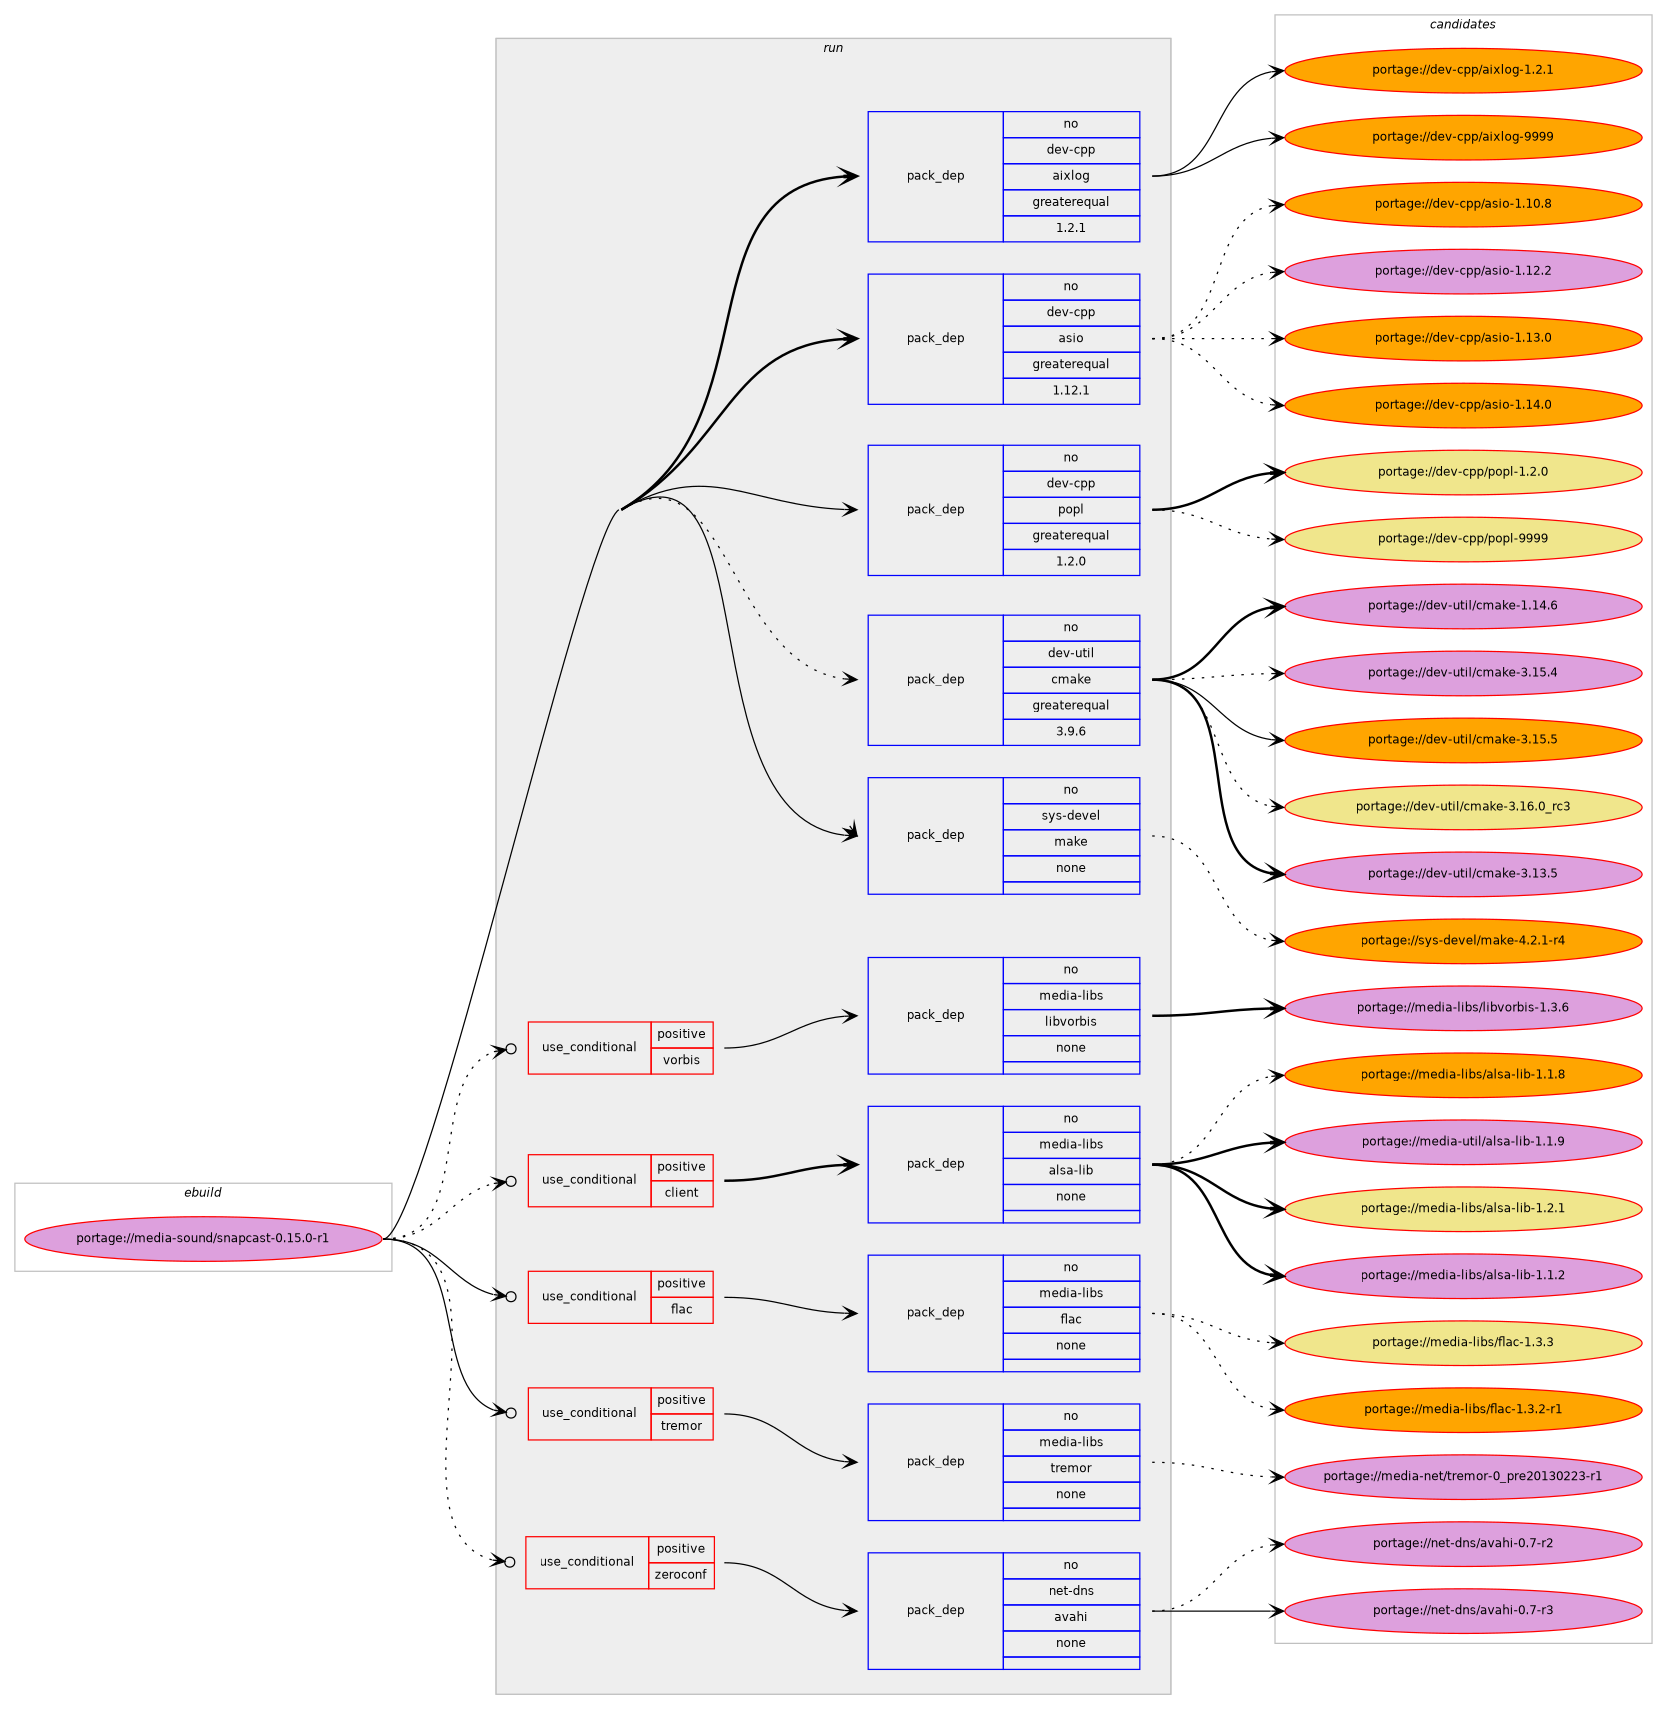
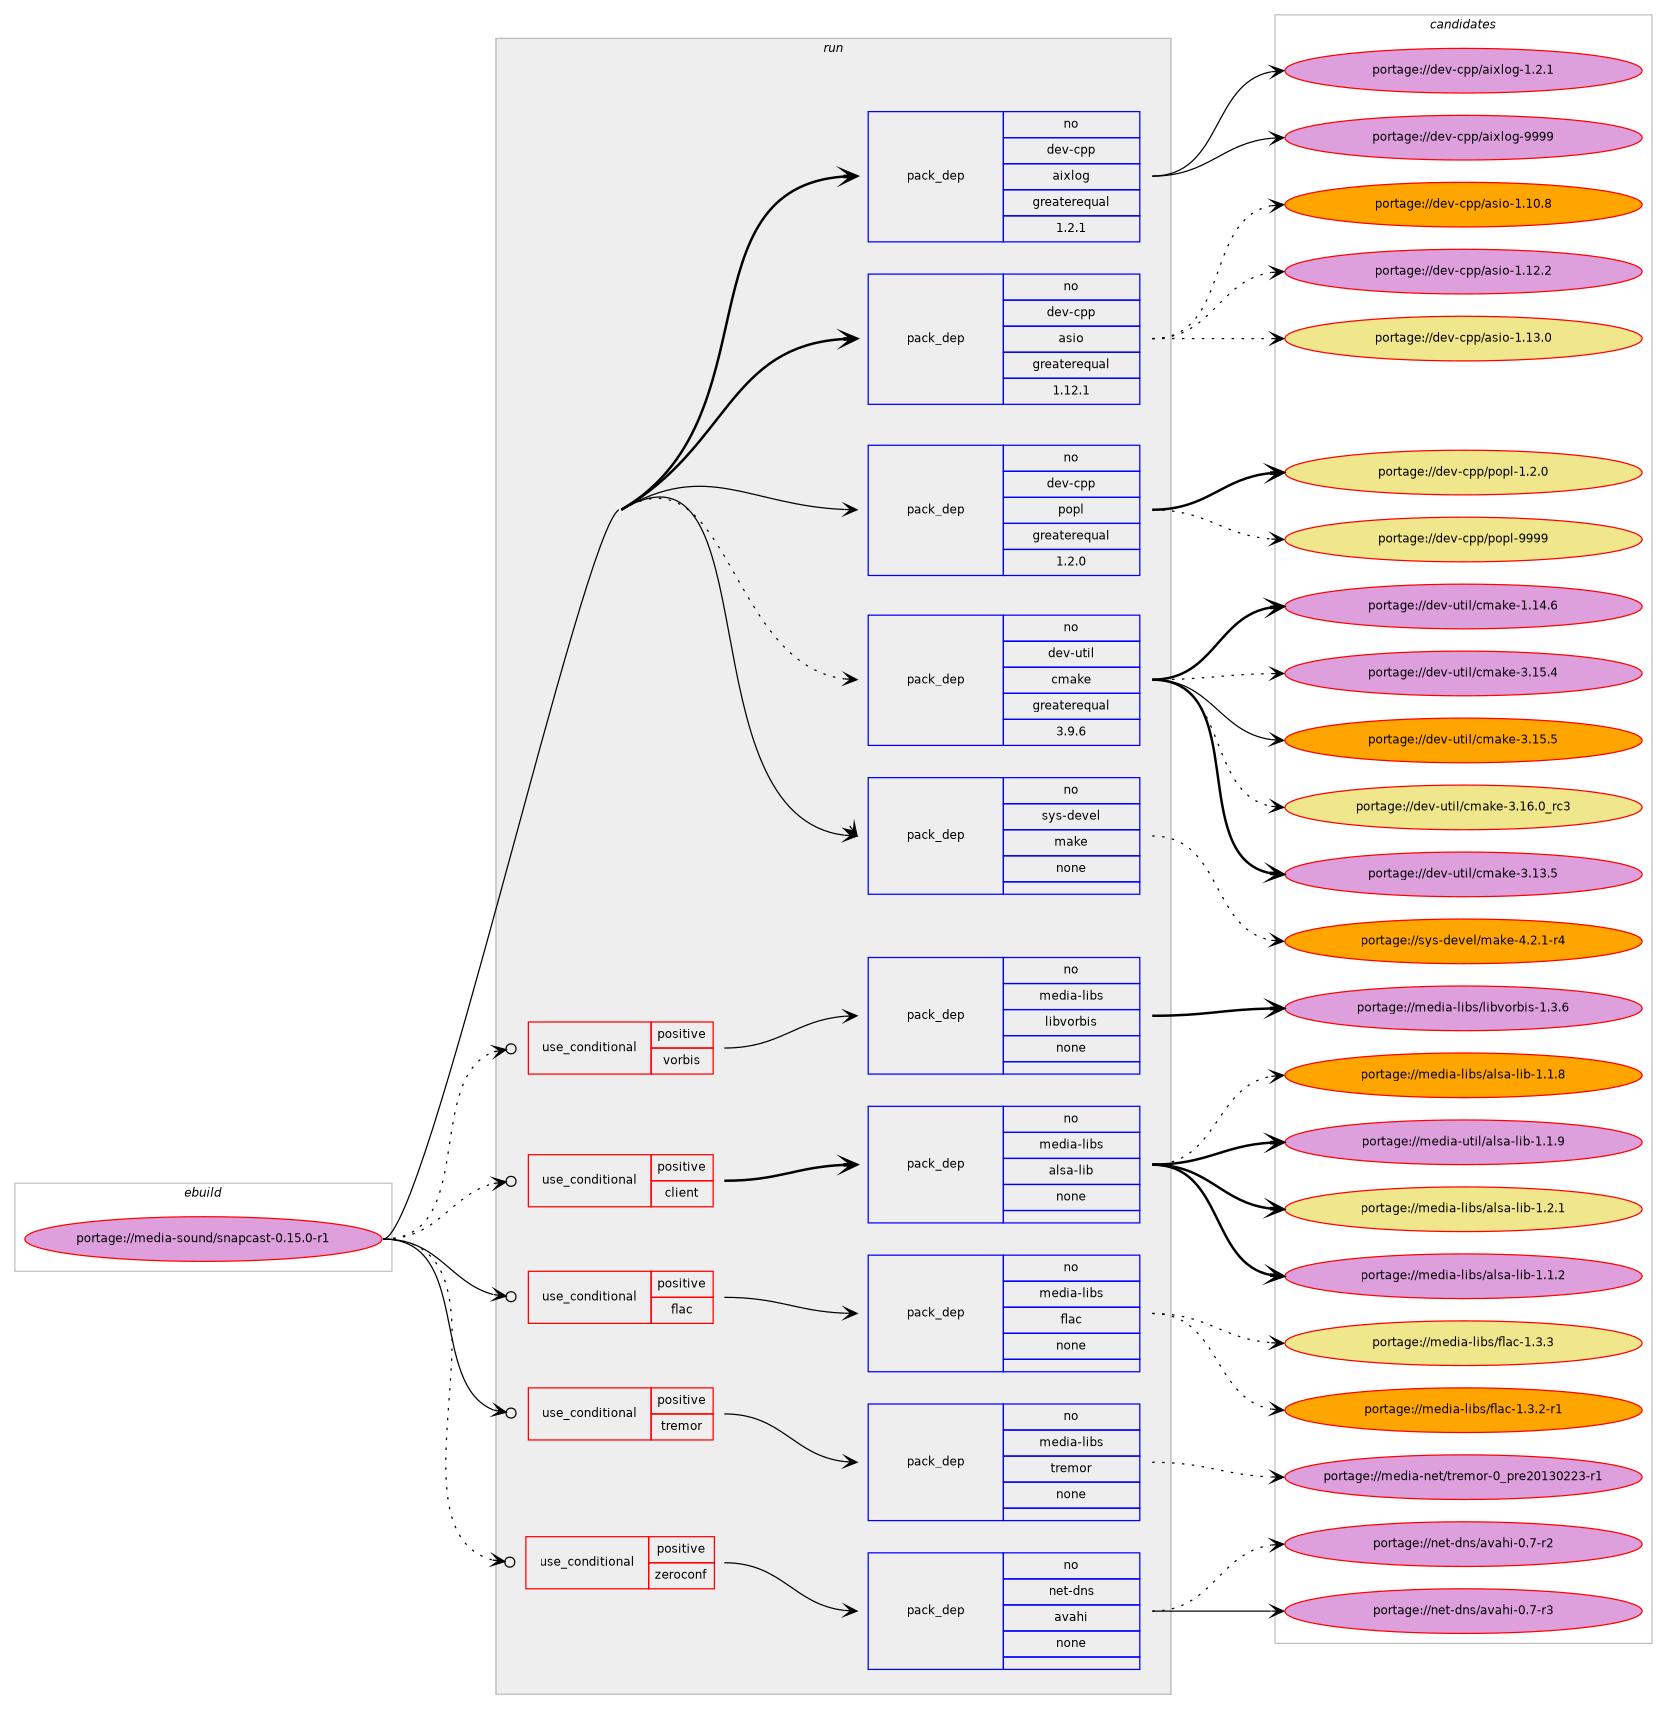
(1464, 71) -> (1464, 71)
(1464, 138) -> (1464, 138)
(1464, 339) -> (1464, 339)
(1464, 406) -> none
